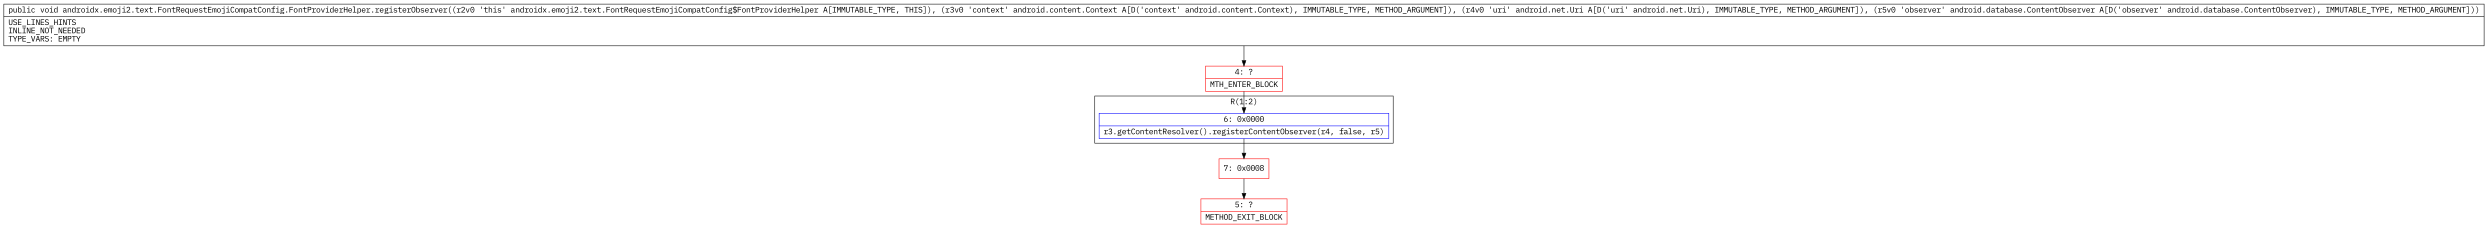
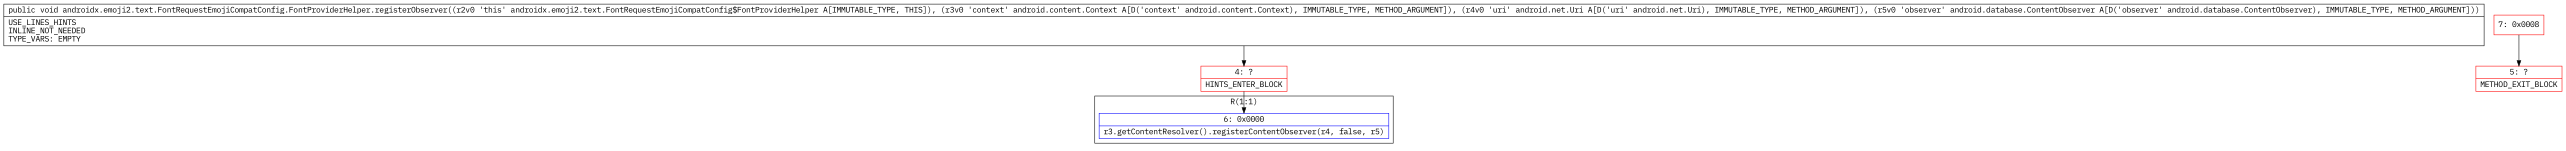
(1244, 85) -> (1244, 85)
(1244, 102) -> (1244, 102)
(1244, 147) -> none
